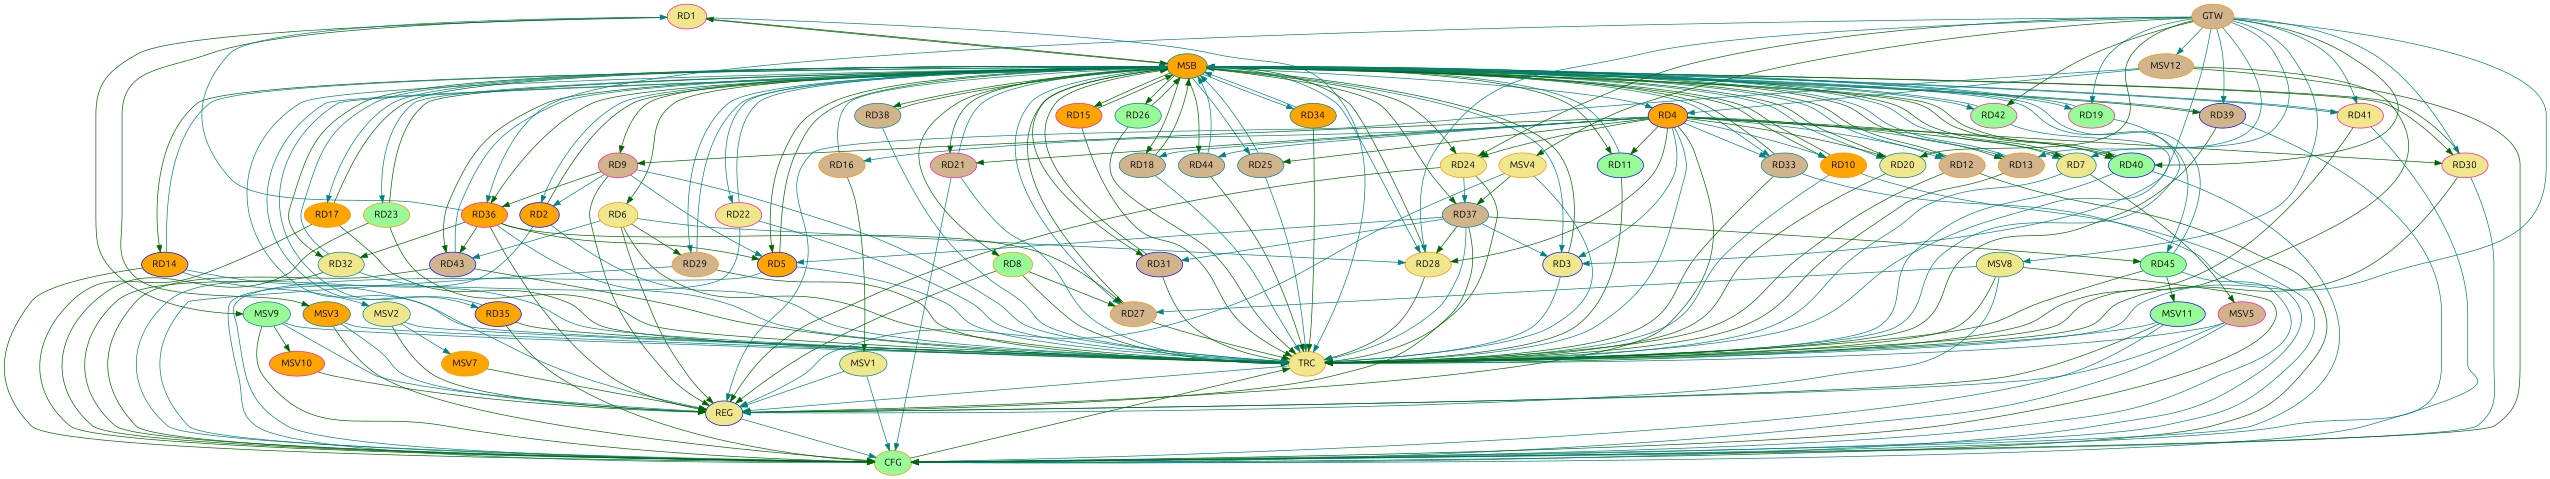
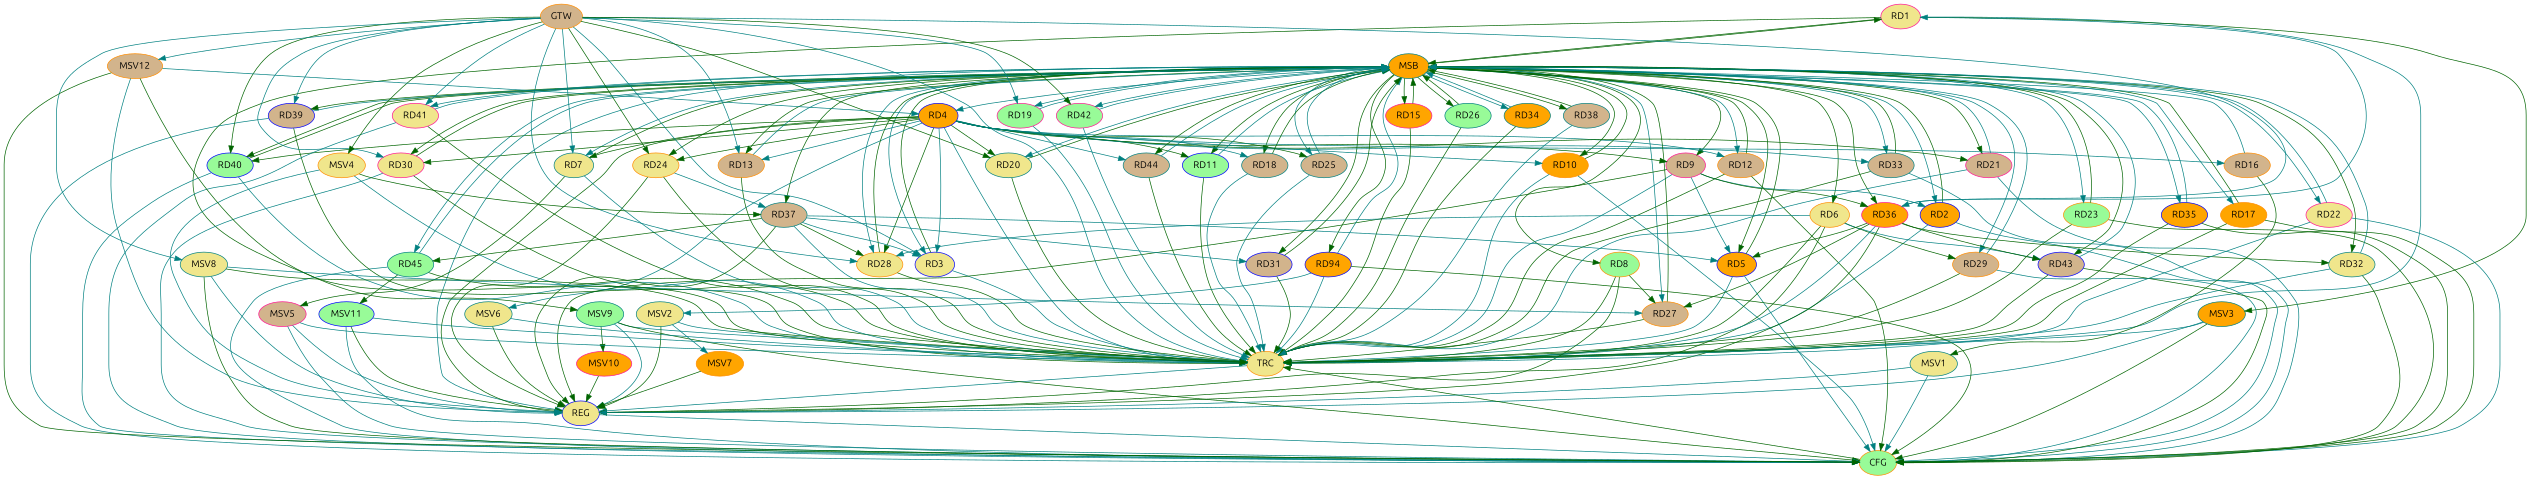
(165, 265) -> (1328, 265)
none -> (488, 314)
